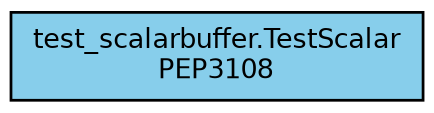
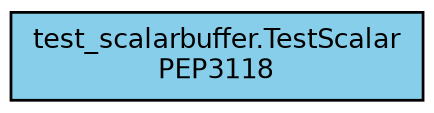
(217, 56) -> (217, 56)
